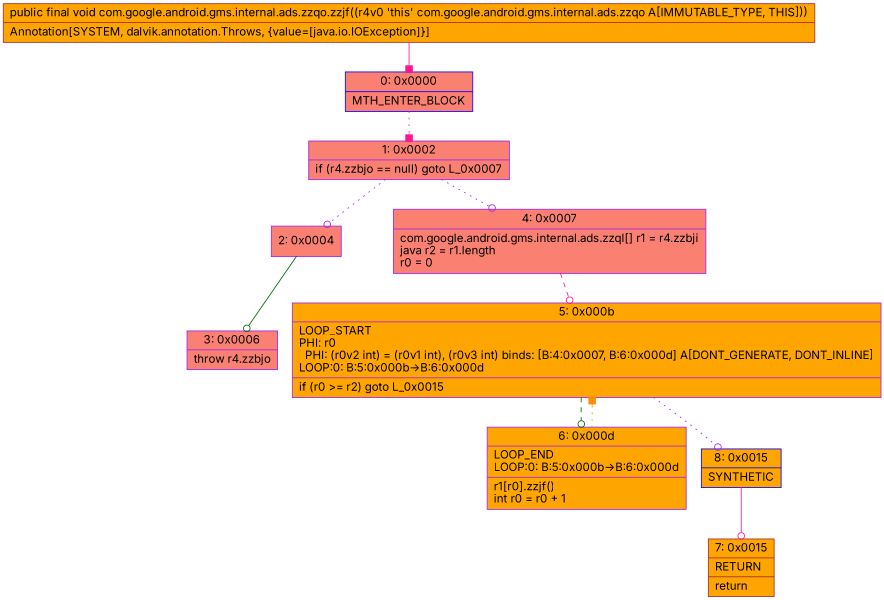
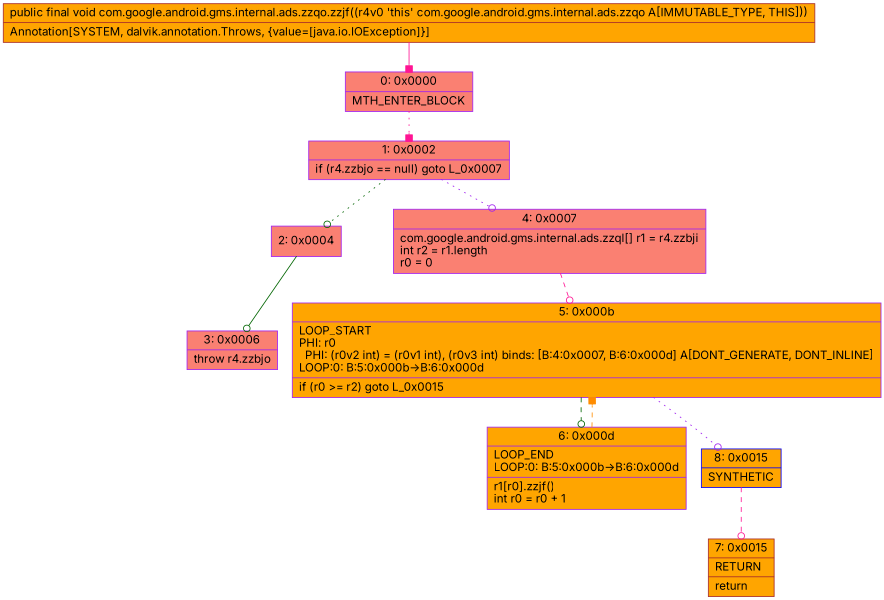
(409, 92) -> (409, 92)
(358, 201) -> (358, 201)
(448, 251) -> (444, 251)
(592, 417) -> (592, 417)
(741, 510) -> (741, 510)
